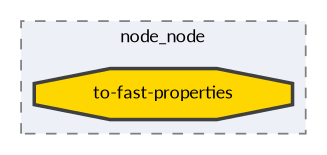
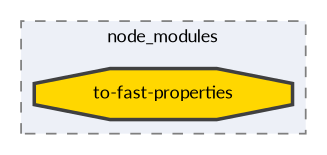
(163, 38) -> (163, 38)
